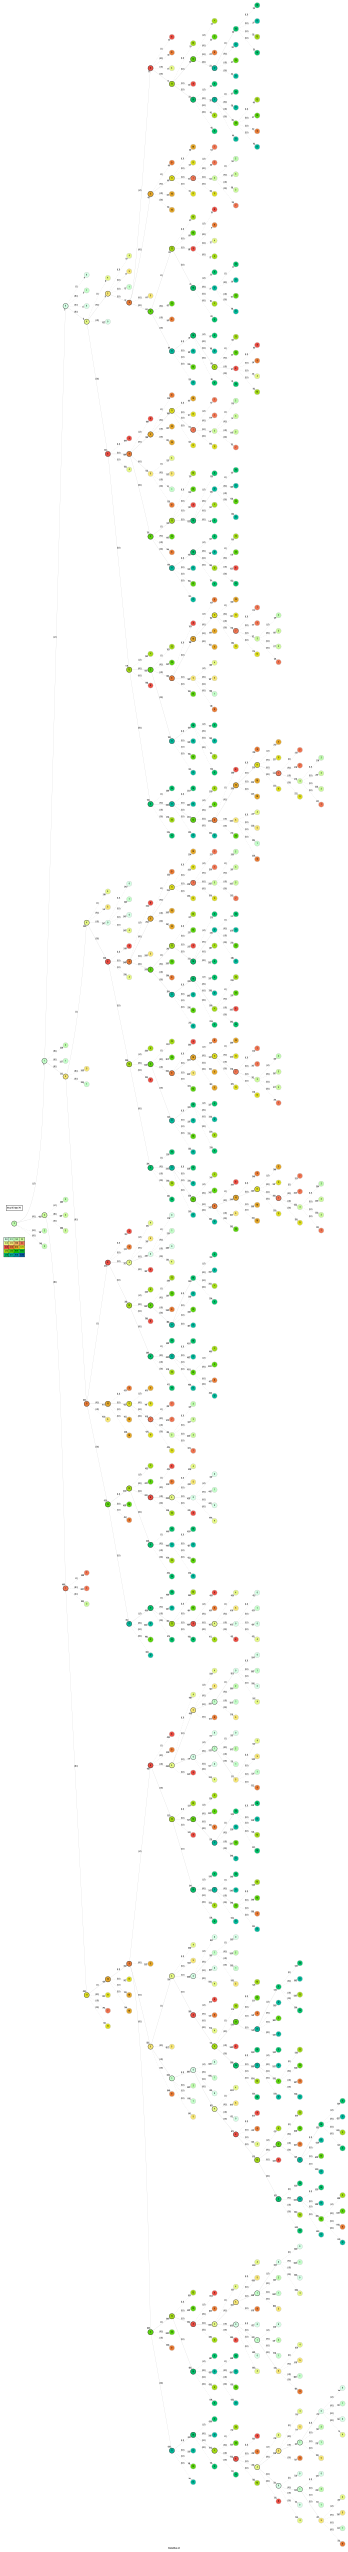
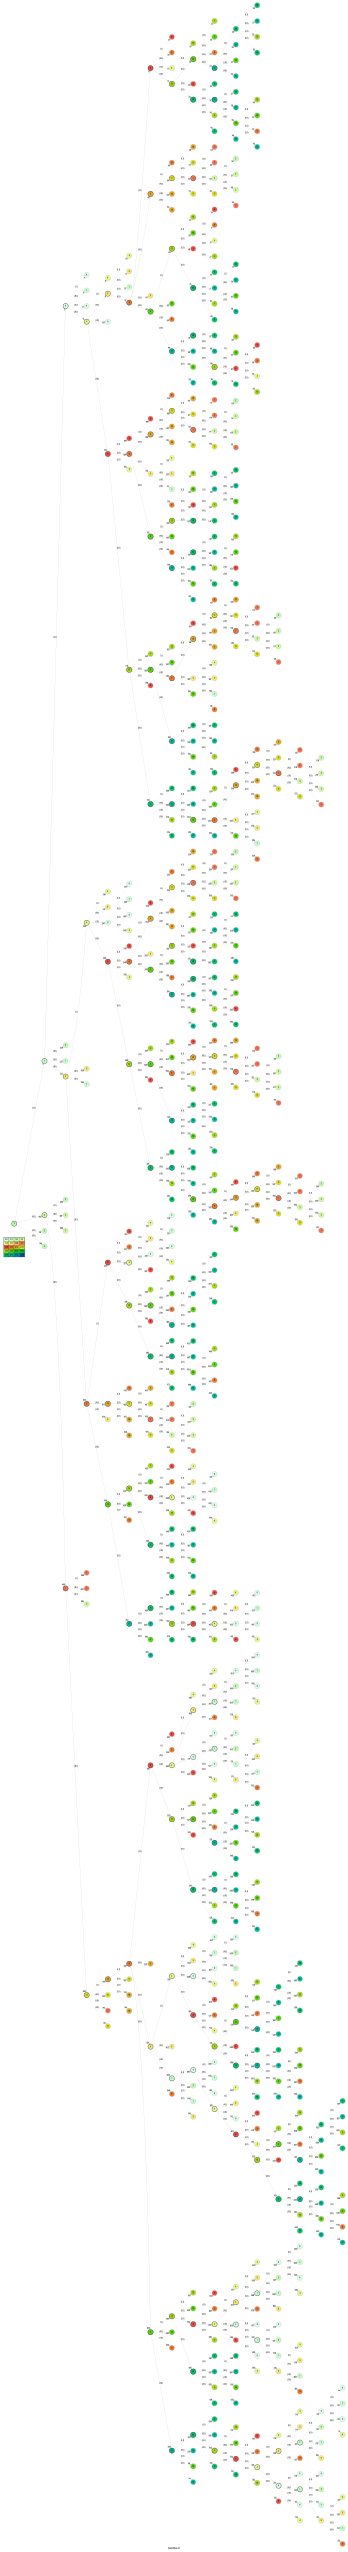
(14, 1208) -> none
